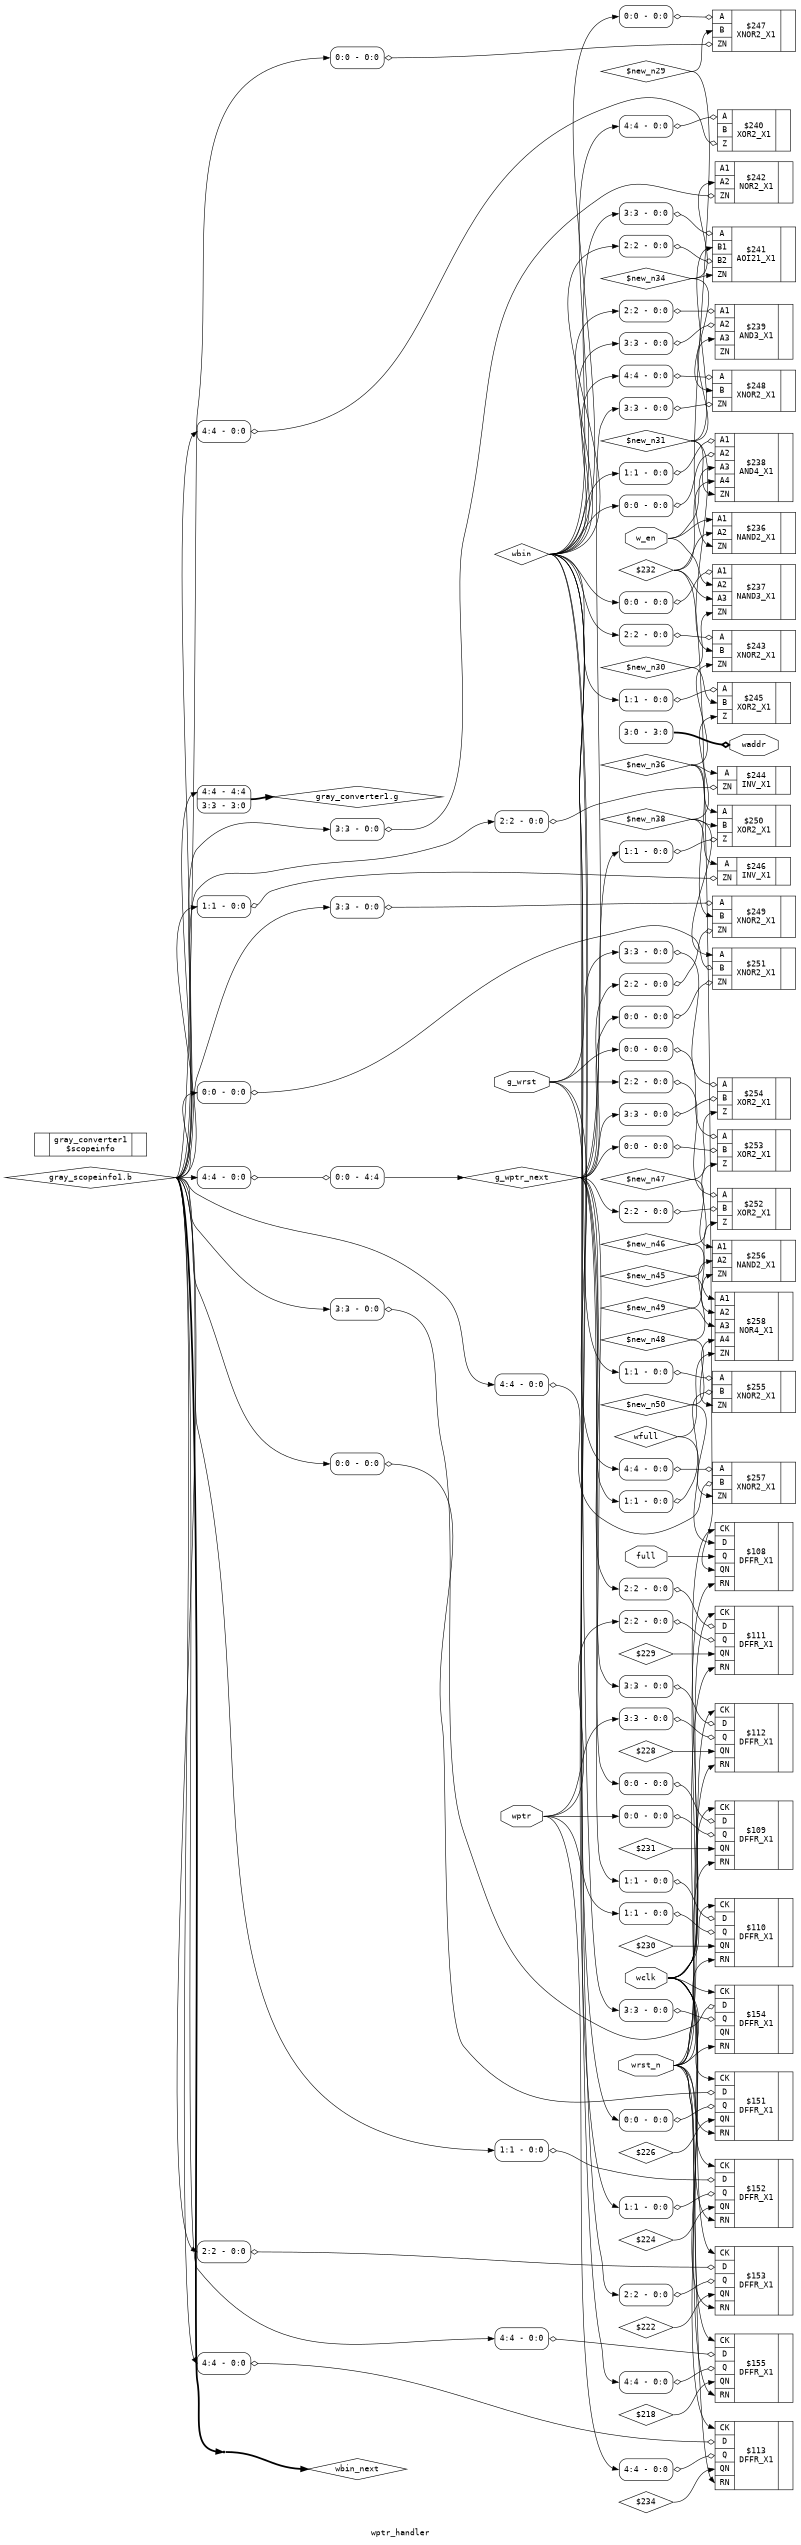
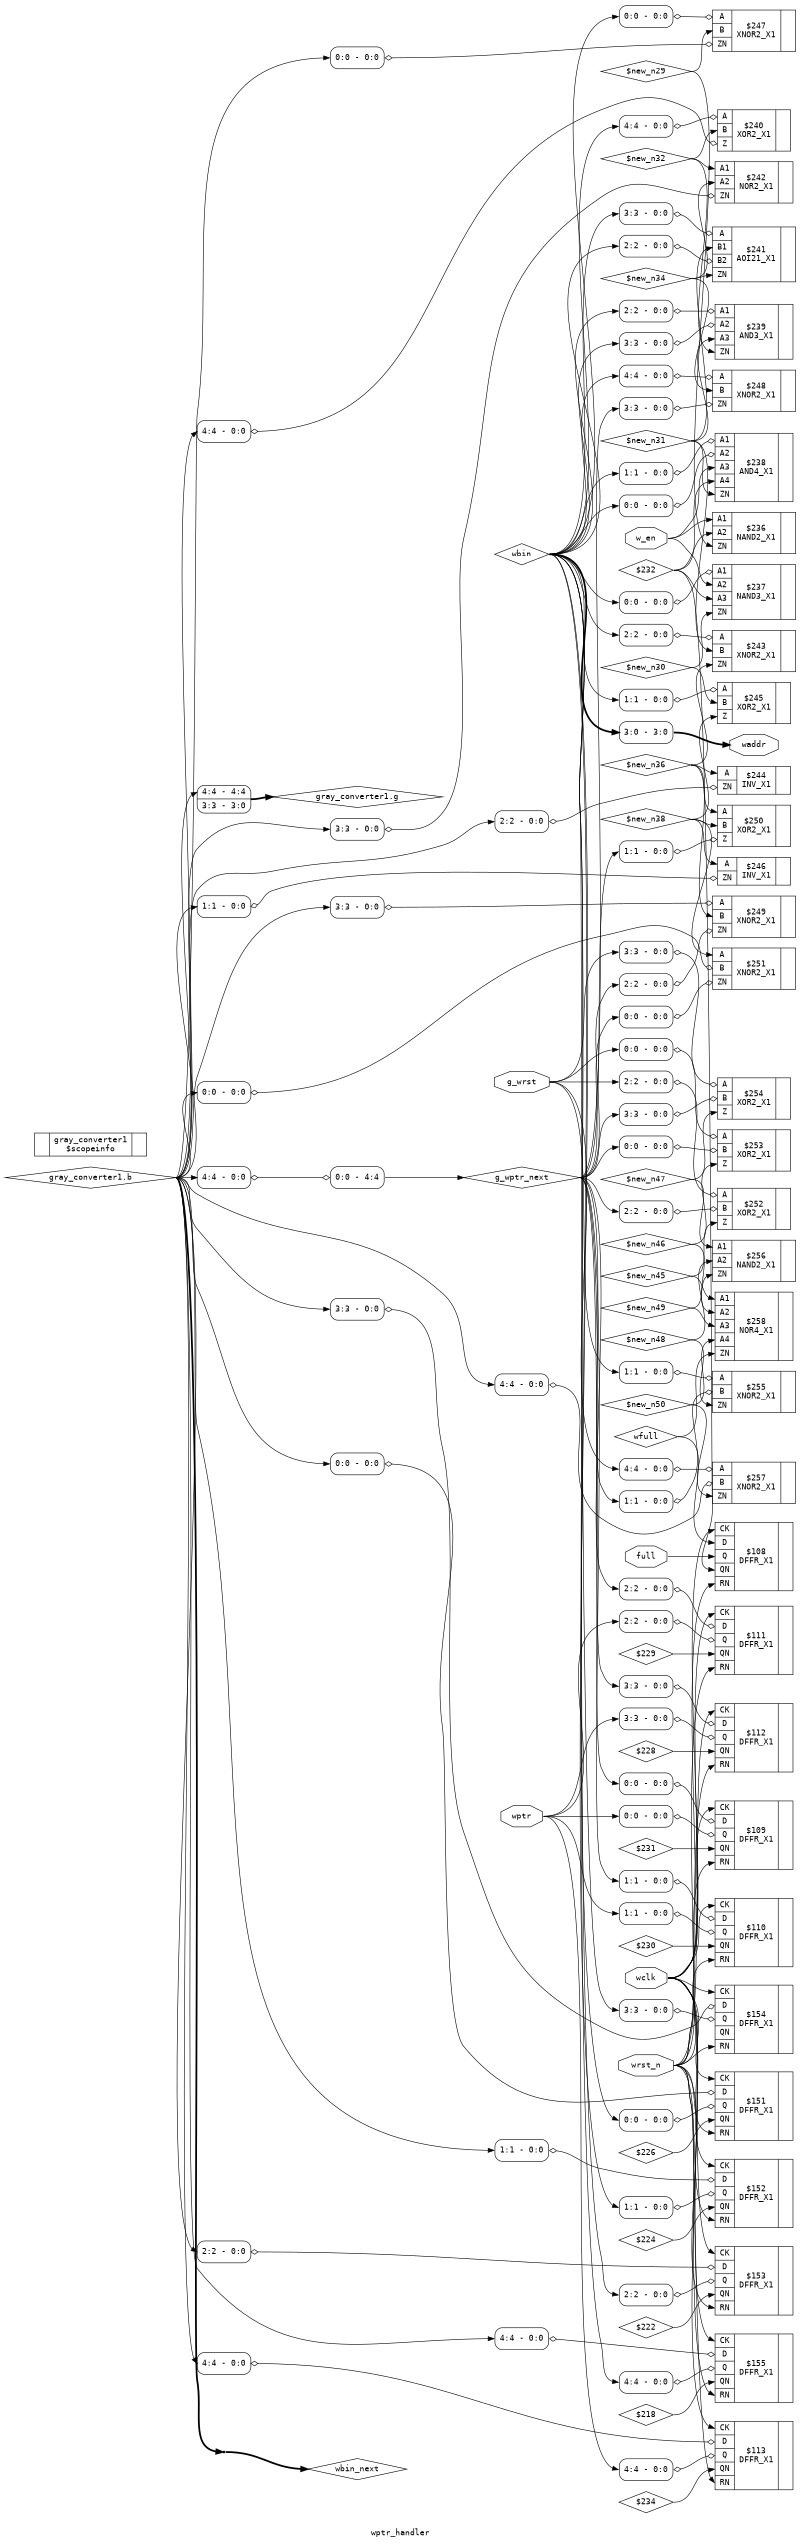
none -> (646, 159)
none -> (584, 640)
(695, 736) -> (695, 736)
(91, 1178) -> (91, 1178)
